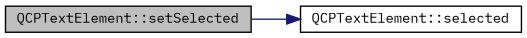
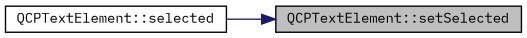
(269, 19) -> (244, 19)
